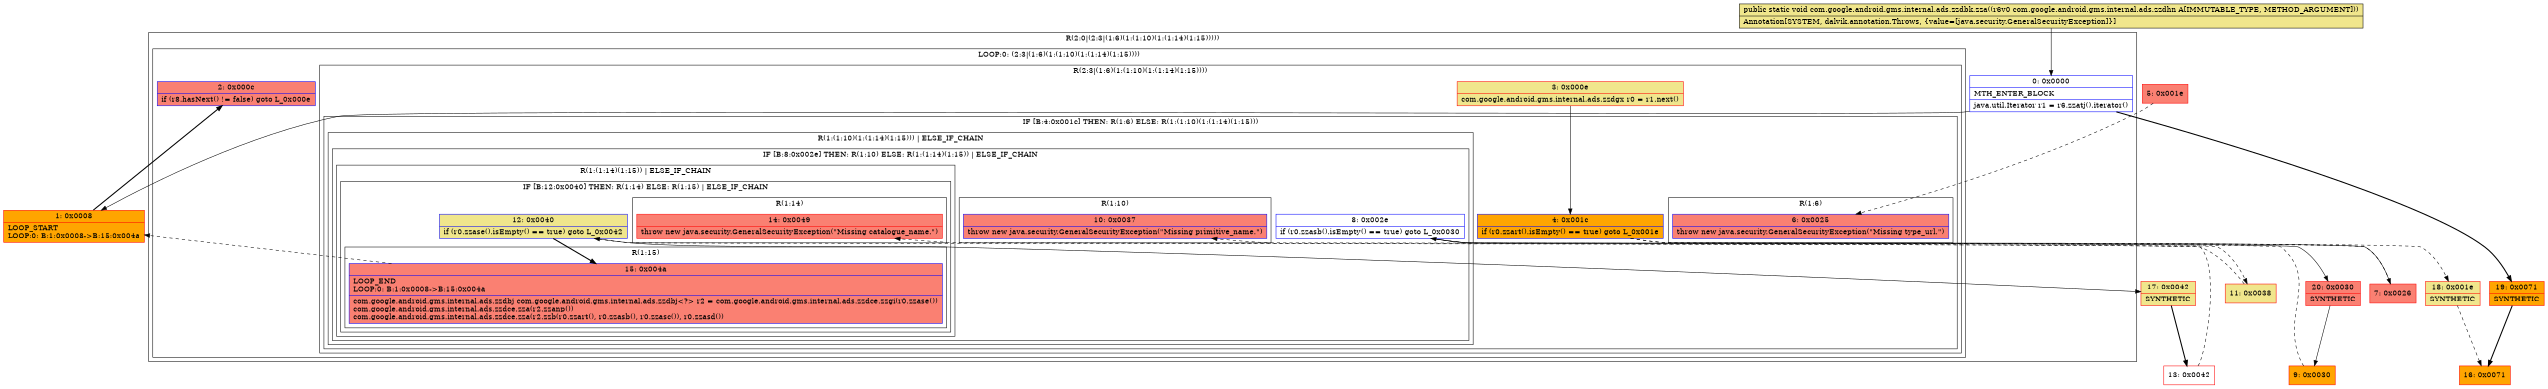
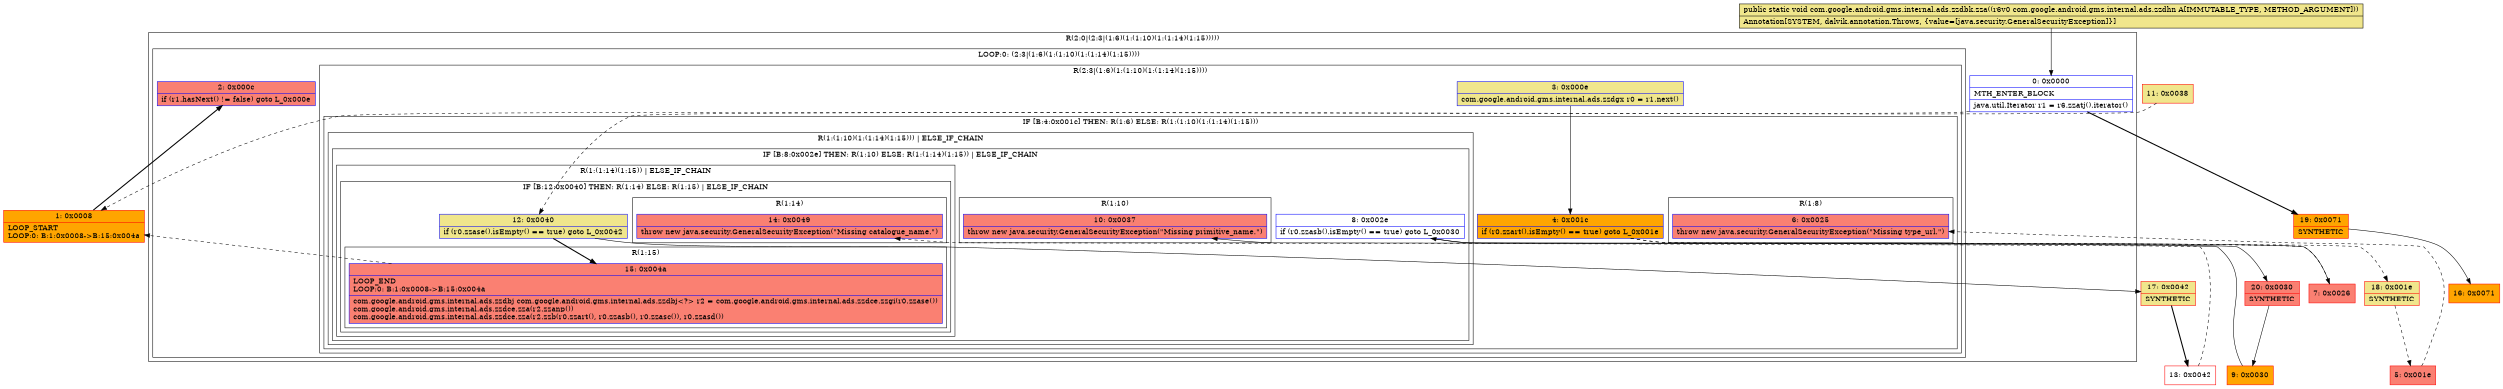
(1570, 94) -> (1570, 94)
(236, 99) -> (236, 99)
(1029, 112) -> (605, 113)
(1811, 204) -> (1811, 204)
(790, 226) -> (790, 226)
(1812, 243) -> (1781, 244)
(1845, 243) -> none
(2468, 333) -> (2402, 333)
(2501, 333) -> (2416, 239)
